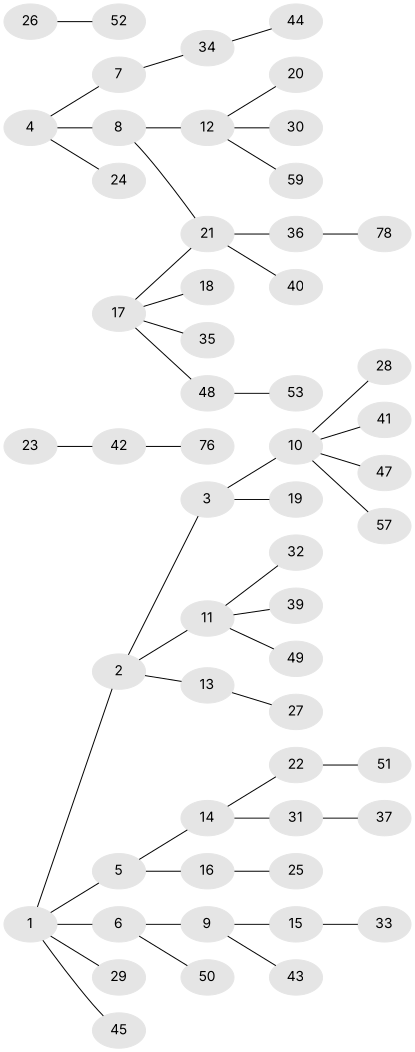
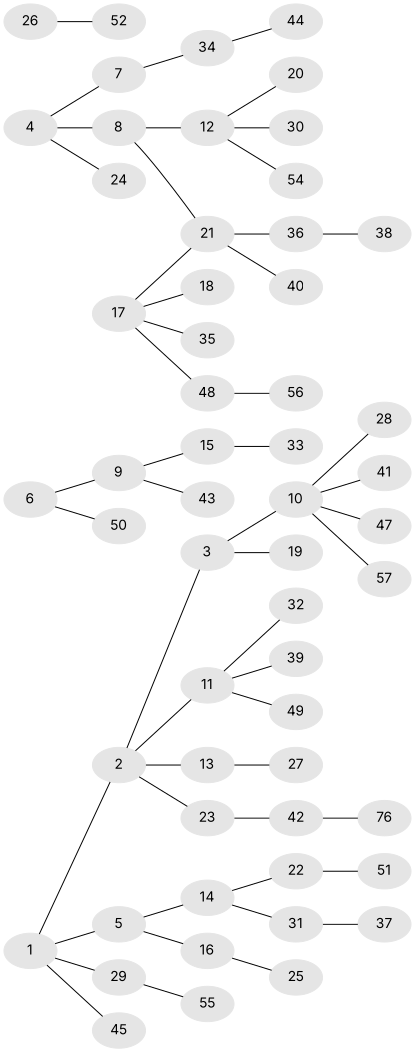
(296, 181) -> (296, 181)
(384, 234) -> (384, 234)
(296, 393) -> (296, 393)
none -> (163, 792)
(75, 924) -> none
none -> (207, 1004)
